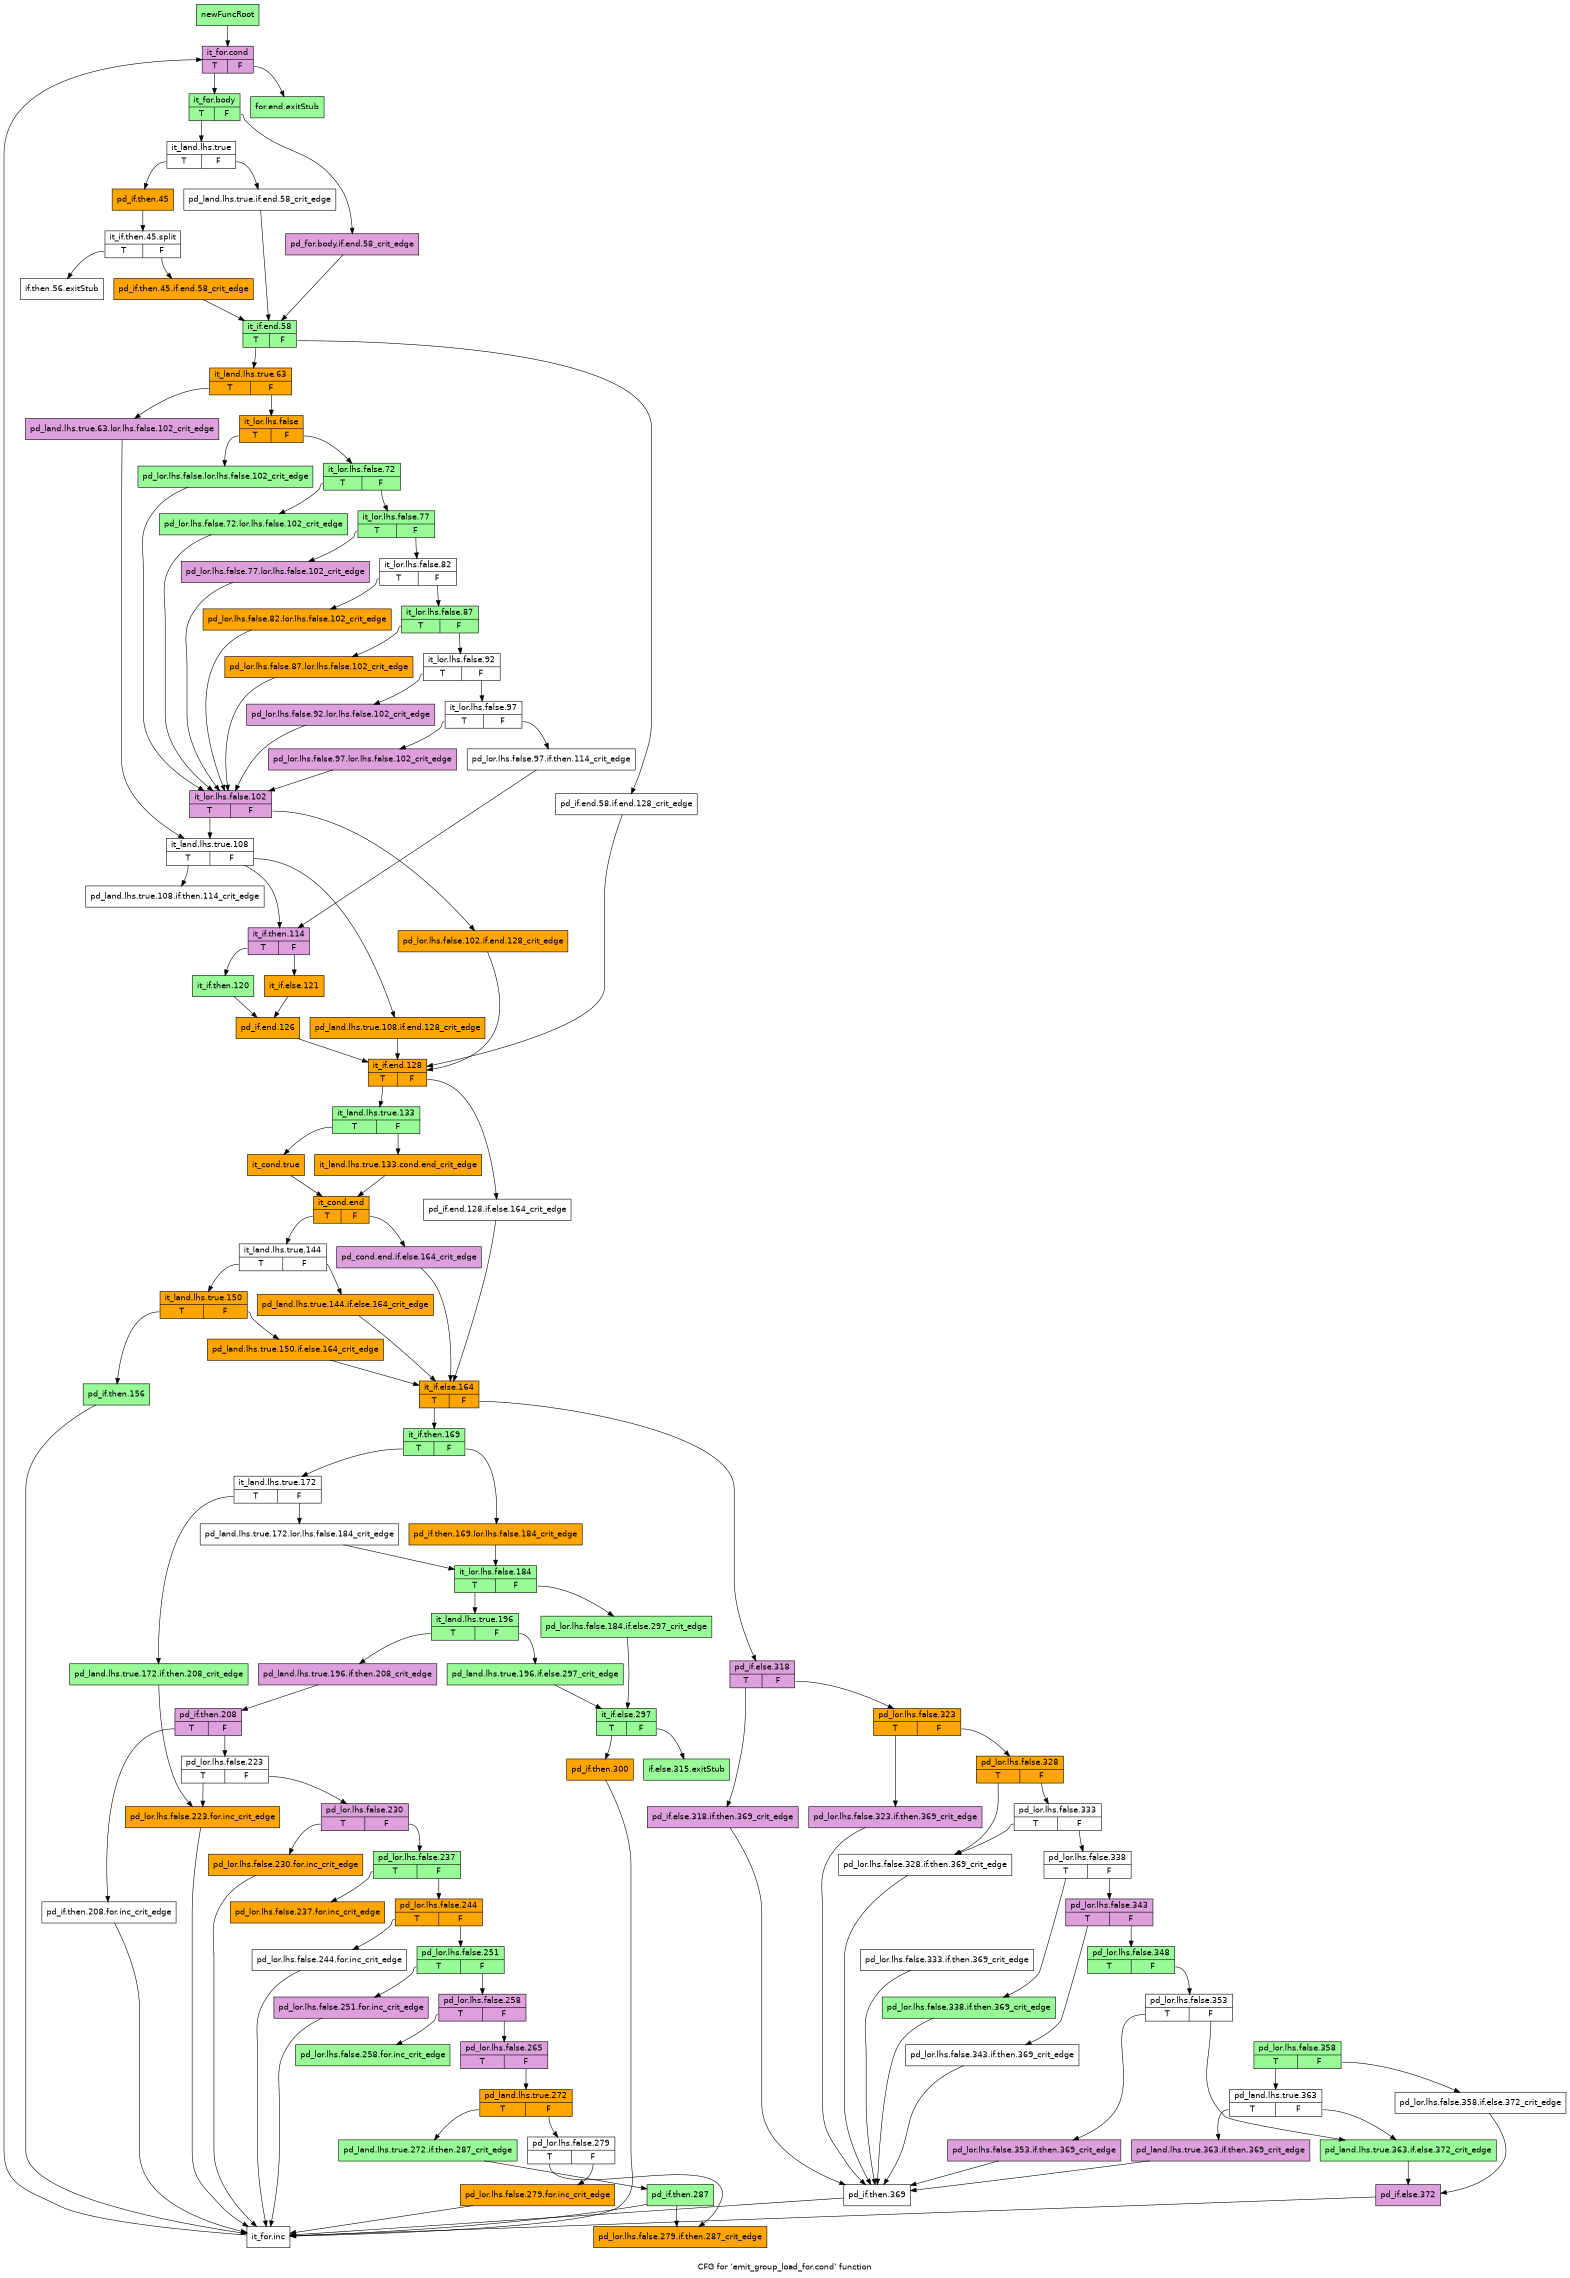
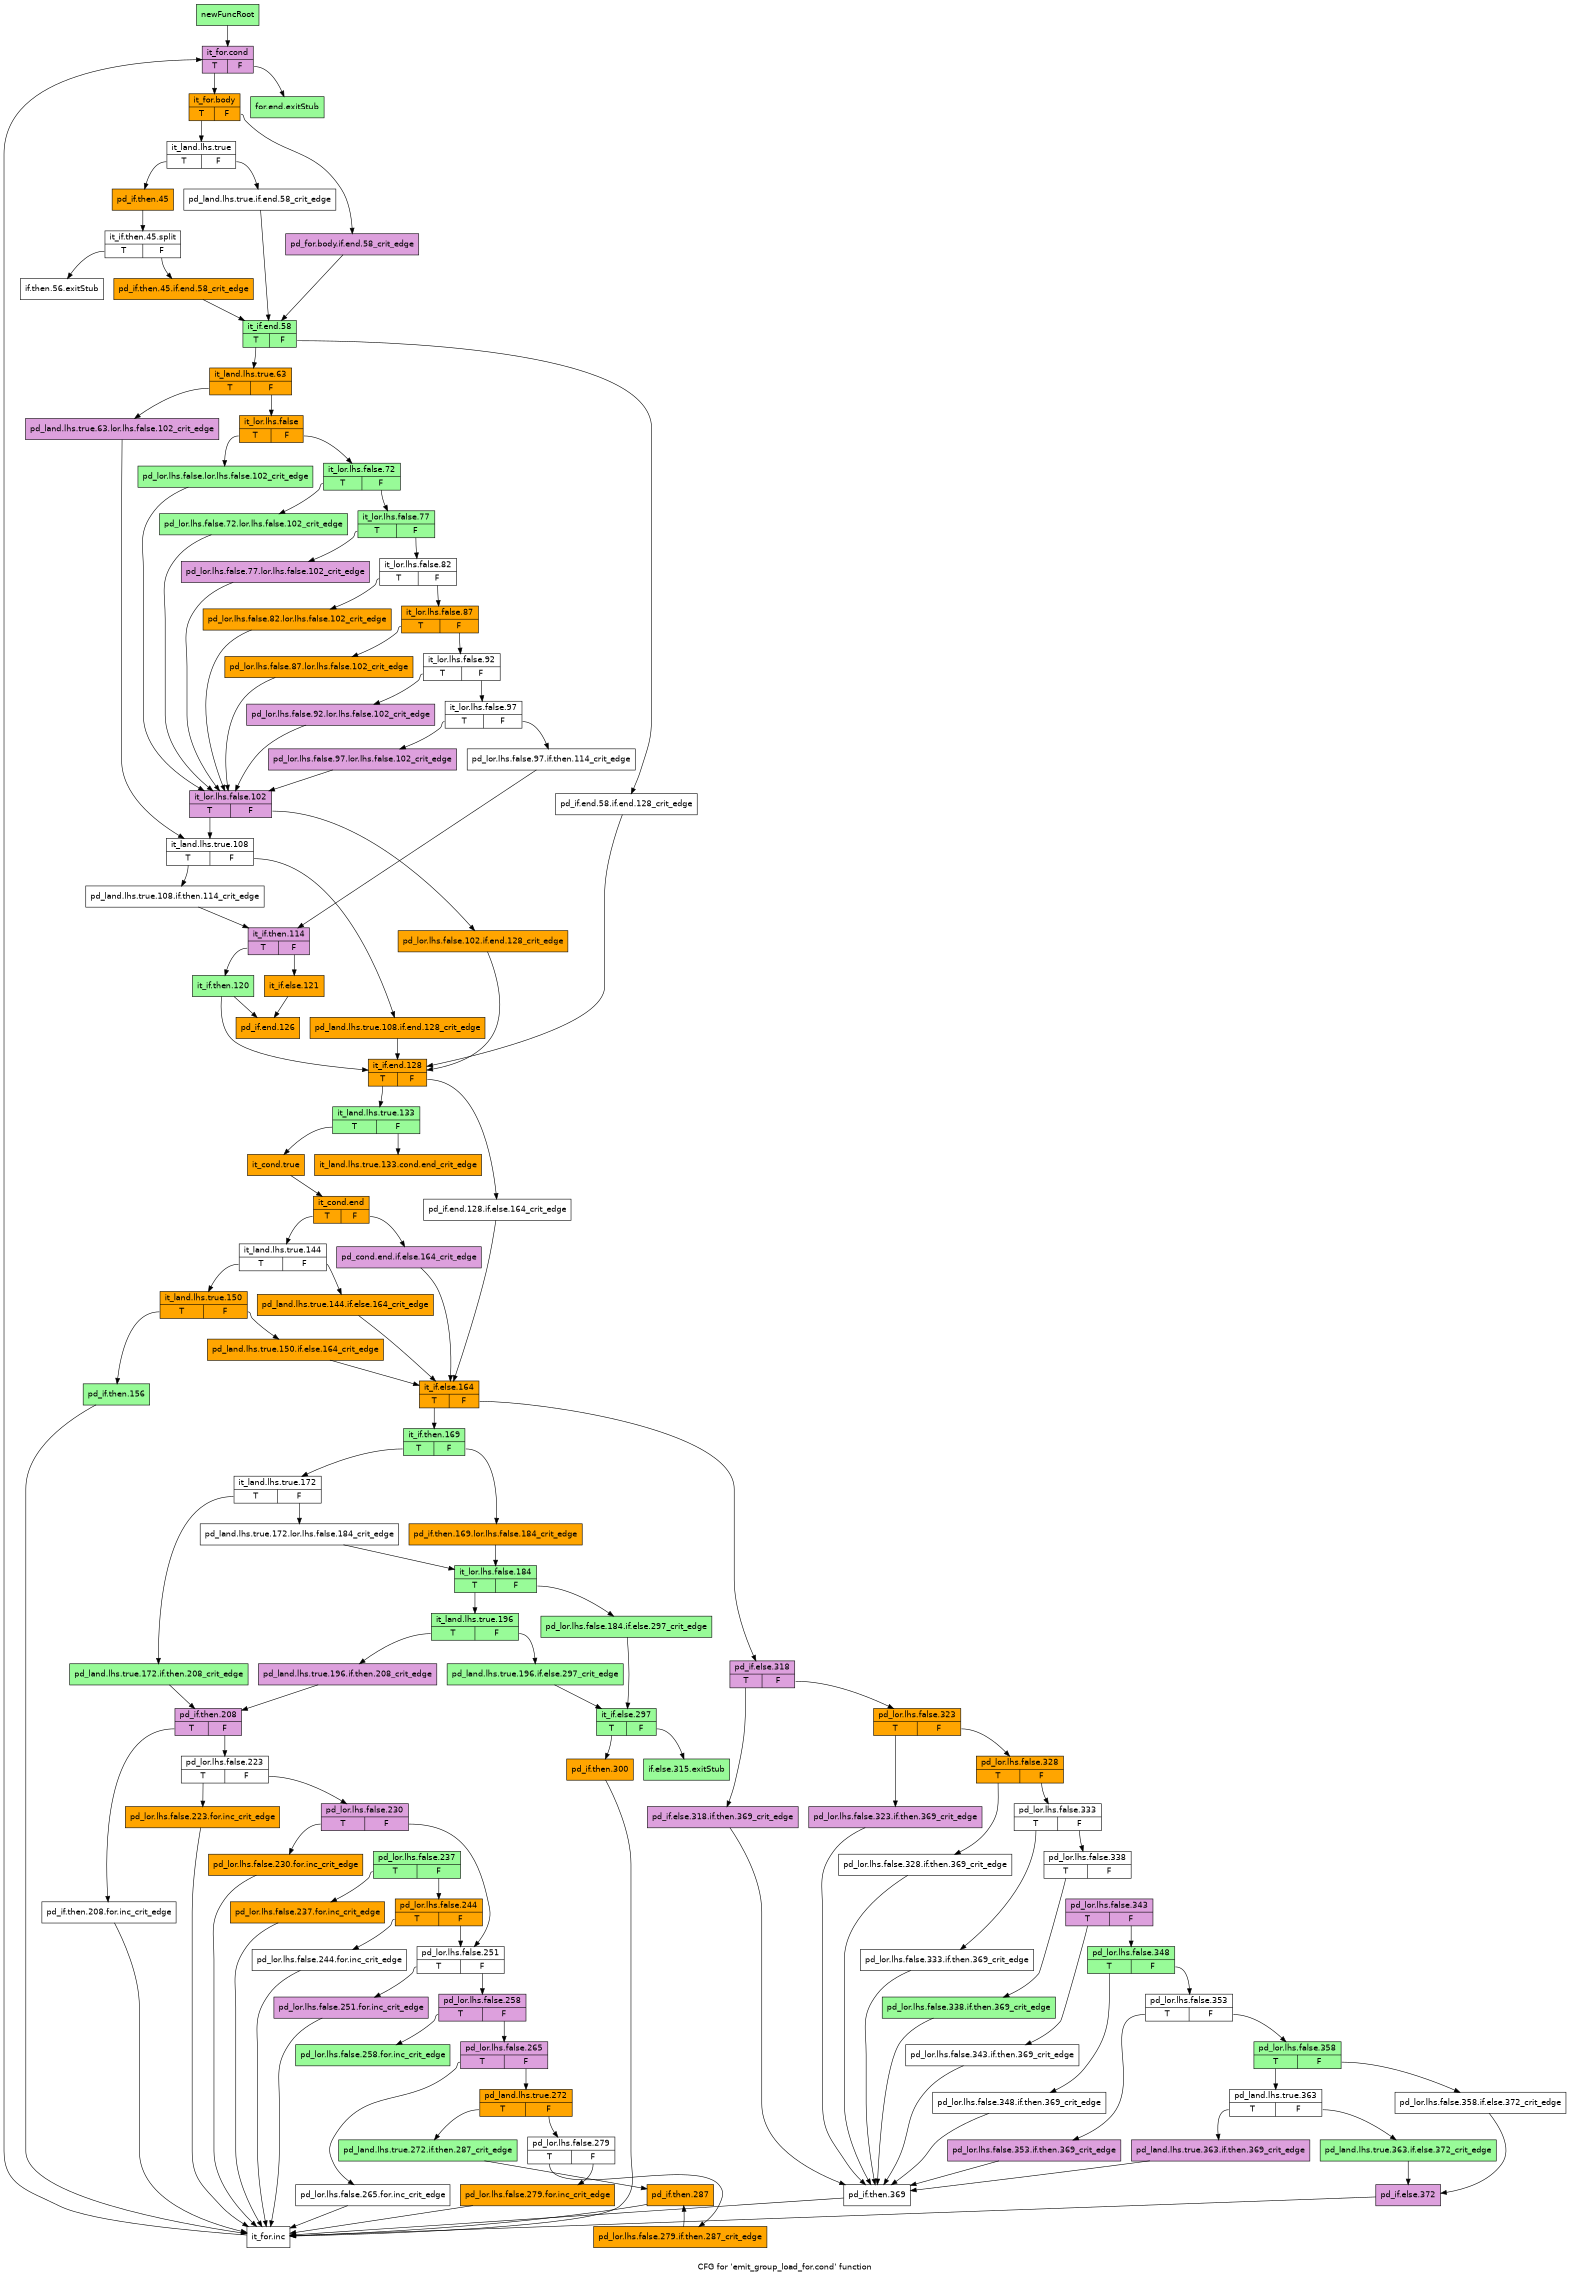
(215, 107) -> (215, 107)
(440, 620) -> (440, 620)
(271, 888) -> (221, 916)
(330, 1049) -> (273, 1056)
(374, 1184) -> none
(165, 1746) -> (180, 1695)
(419, 1832) -> (476, 1864)
(989, 1840) -> (1013, 1895)
(1109, 1886) -> none
(461, 1960) -> (461, 1960)
none -> (236, 2065)
none -> (1019, 2103)
(1232, 2119) -> (1260, 2022)
none -> (373, 2195)
(680, 2195) -> (680, 2195)
(676, 2213) -> (684, 2218)
